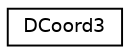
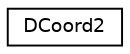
(65, 27) -> (65, 27)
